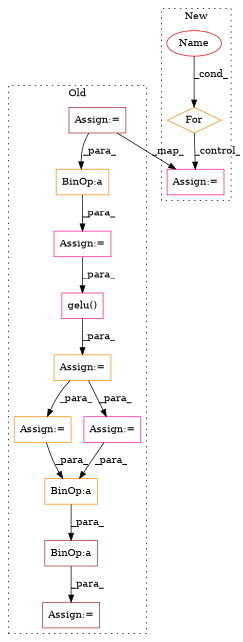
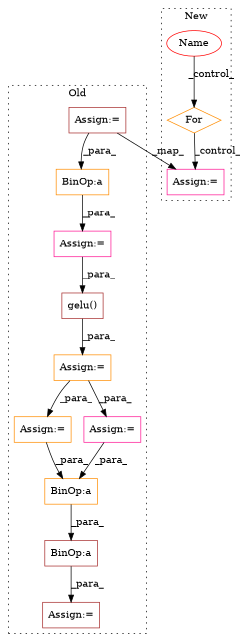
(211, 74) -> (211, 74)
(82, 306) -> (82, 306)
